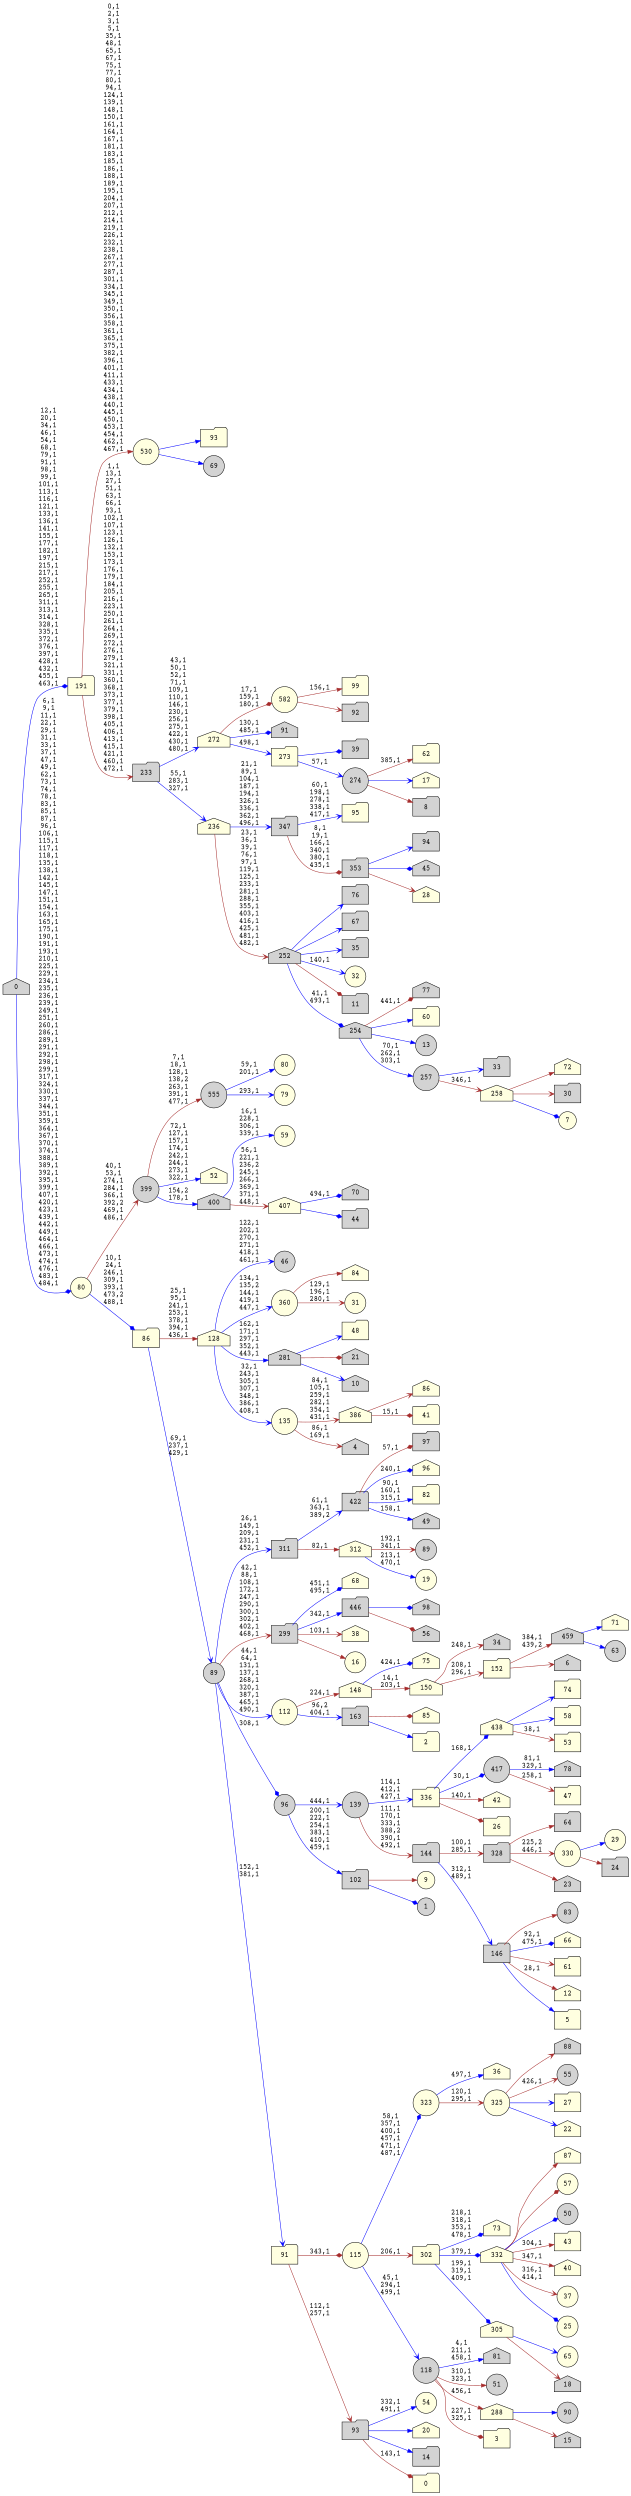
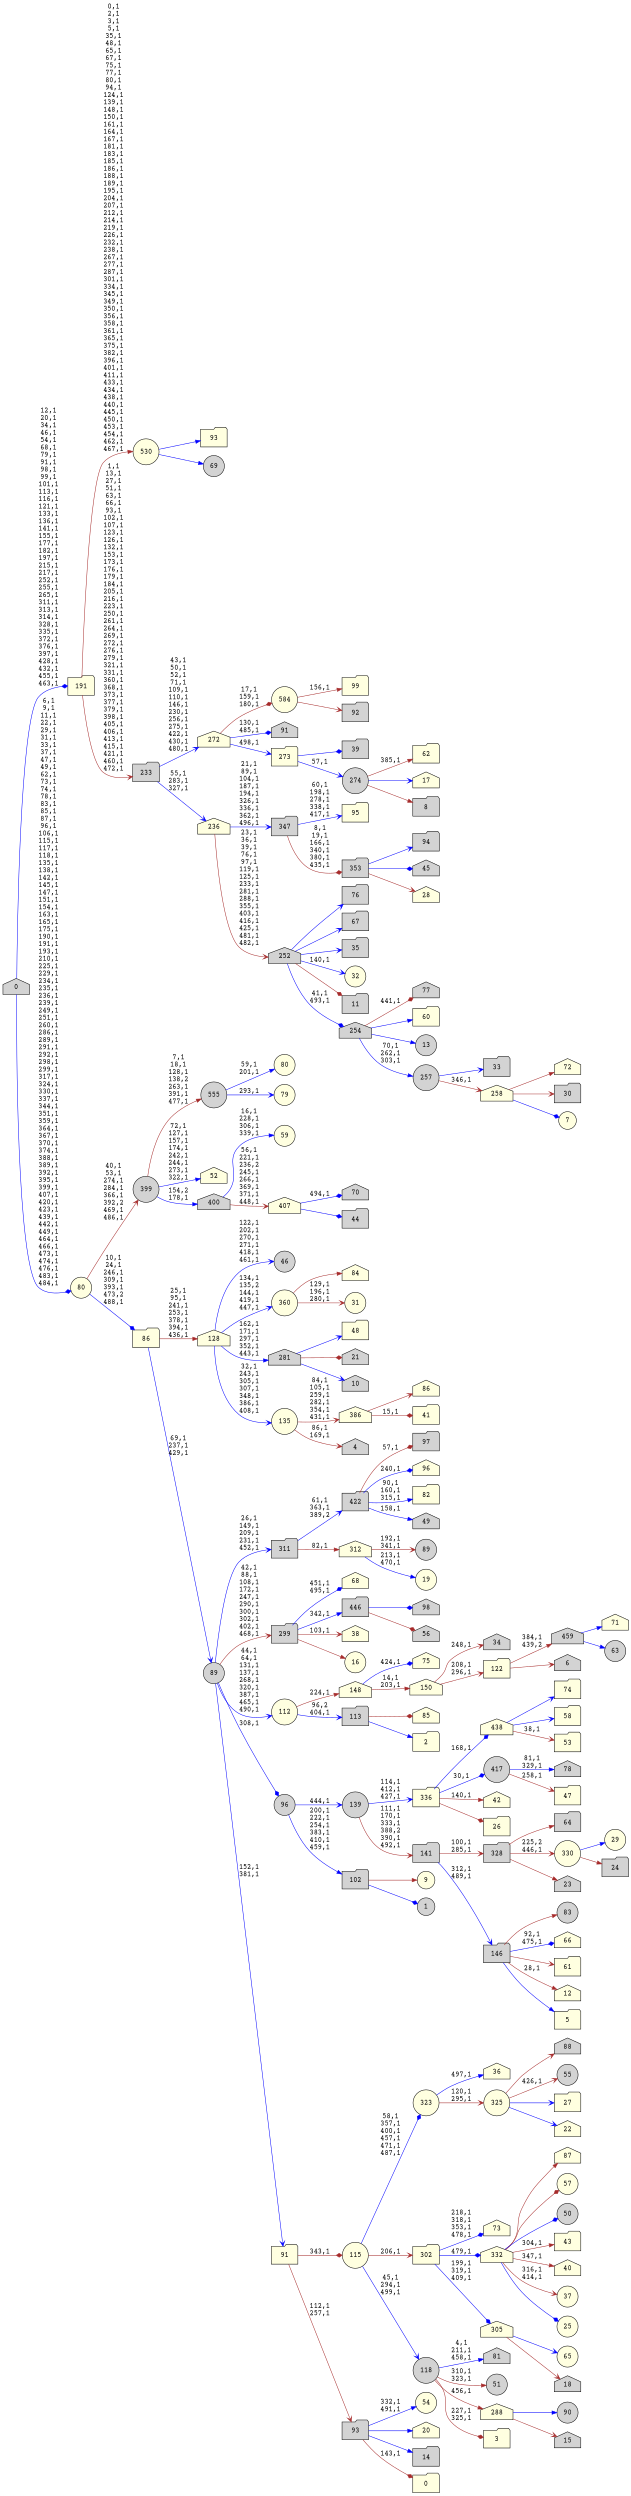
(285, 700) -> (285, 700)
(497, 1669) -> (497, 1669)
(355, 1717) -> (355, 1717)
(426, 1854) -> (426, 1854)
(461, 2252) -> (461, 2252)
